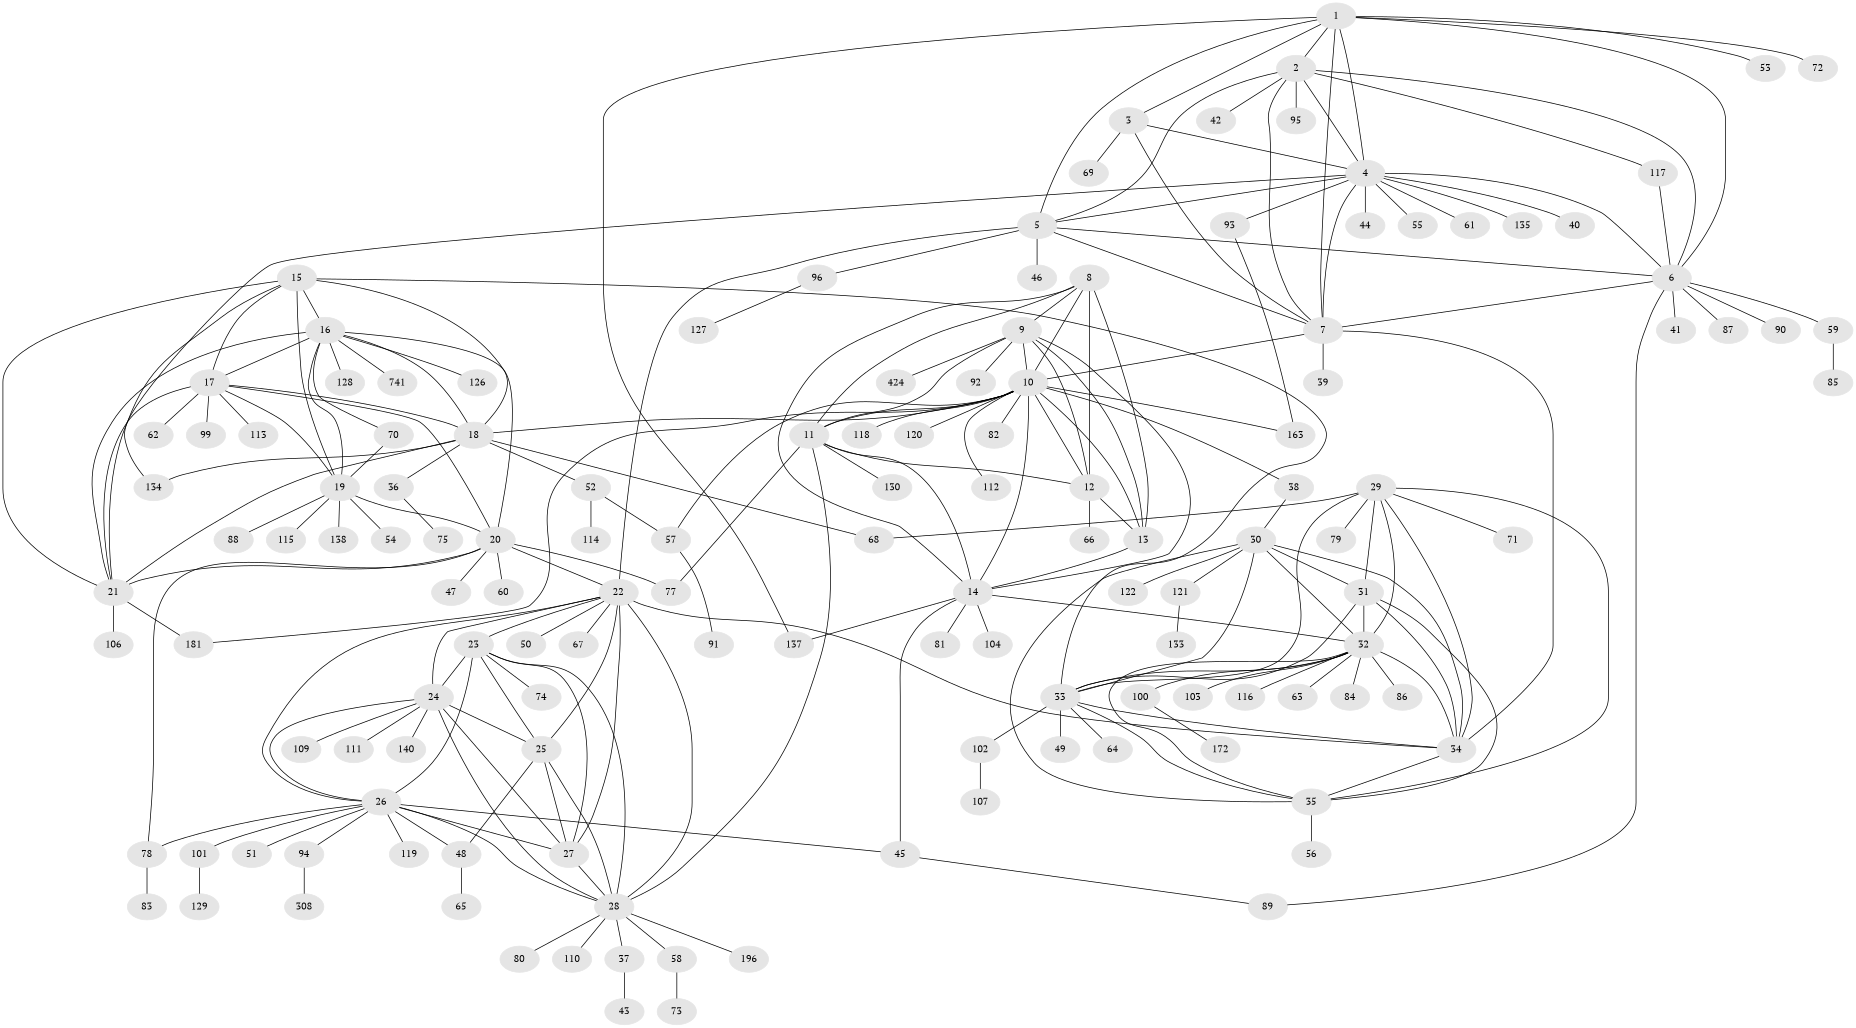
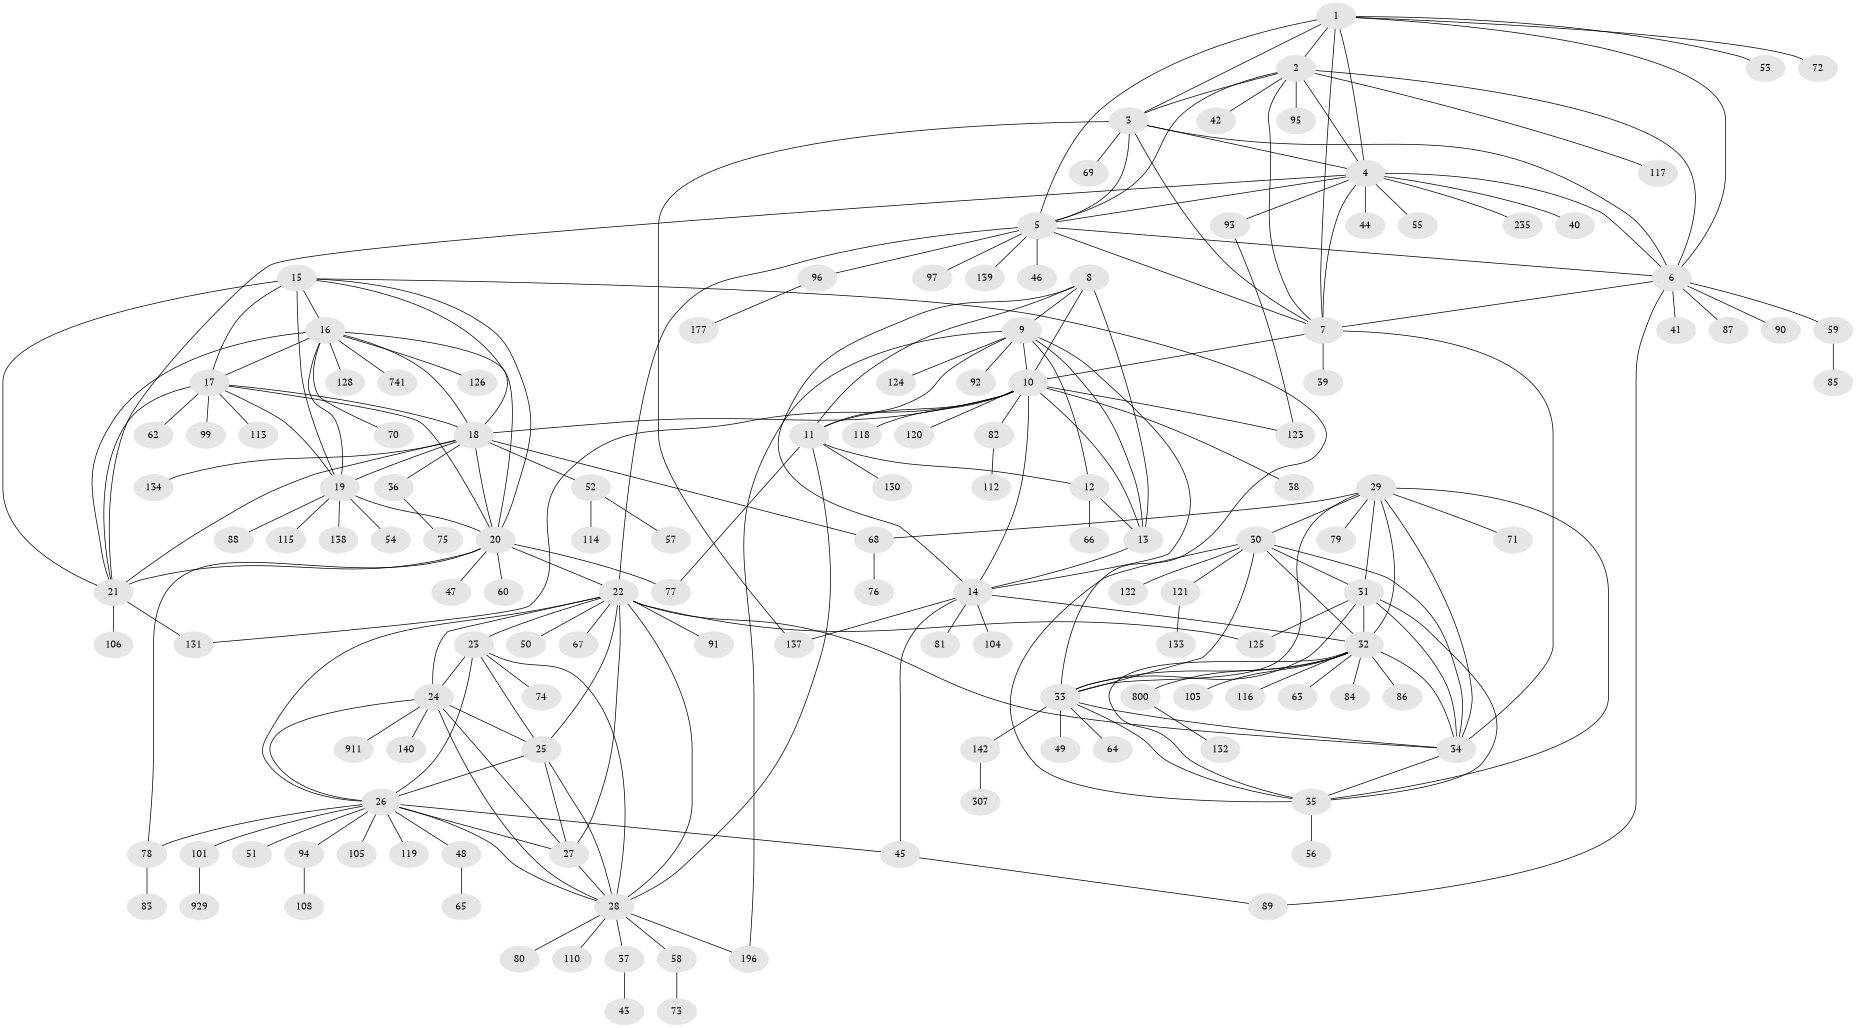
(673, 81) -> (666, 210)
none -> (1204, 93)
none -> (1105, 196)
(1470, 226) -> none
(1523, 226) -> (1523, 226)
(1665, 226) -> (1426, 145)
none -> (932, 278)
none -> (985, 278)
(699, 330) -> (699, 330)
(163, 363) -> (502, 339)
(896, 383) -> (896, 383)
(1089, 383) -> none
(823, 407) -> none
(967, 424) -> (993, 461)
(1059, 435) -> none
(1295, 435) -> (1295, 435)
(360, 467) -> (406, 460)
(925, 481) -> none
none -> (483, 488)
(1275, 514) -> (1314, 515)
none -> (744, 558)
(701, 590) -> (666, 619)
none -> (874, 592)
(194, 645) -> (194, 645)
none -> (1256, 645)
(1140, 697) -> (1140, 697)
(582, 719) -> none
(301, 750) -> none
(354, 750) -> (354, 750)
(980, 750) -> (980, 750)
(1220, 750) -> (1220, 750)
(501, 802) -> (461, 776)
(980, 802) -> (980, 802)
none -> (357, 854)
(199, 907) -> (199, 907)
(304, 907) -> (304, 907)
